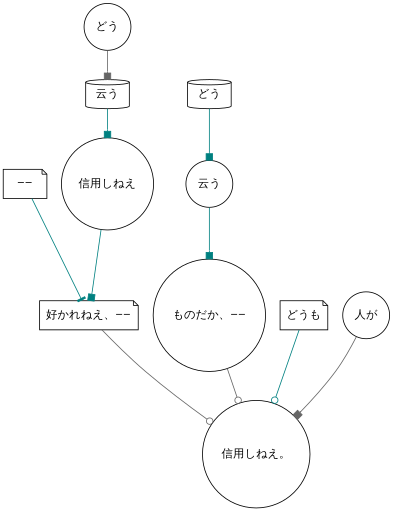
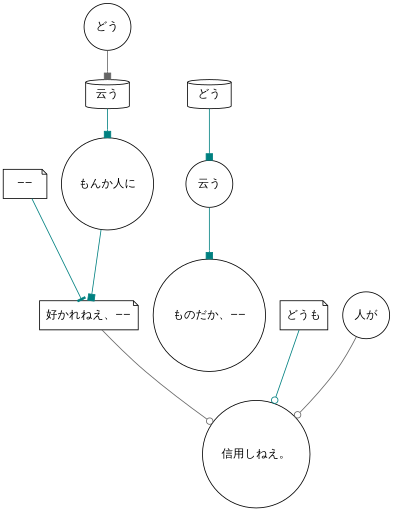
(108, 184) -> (108, 184)
(331, 377) -> (331, 377)
(232, 383) -> none
